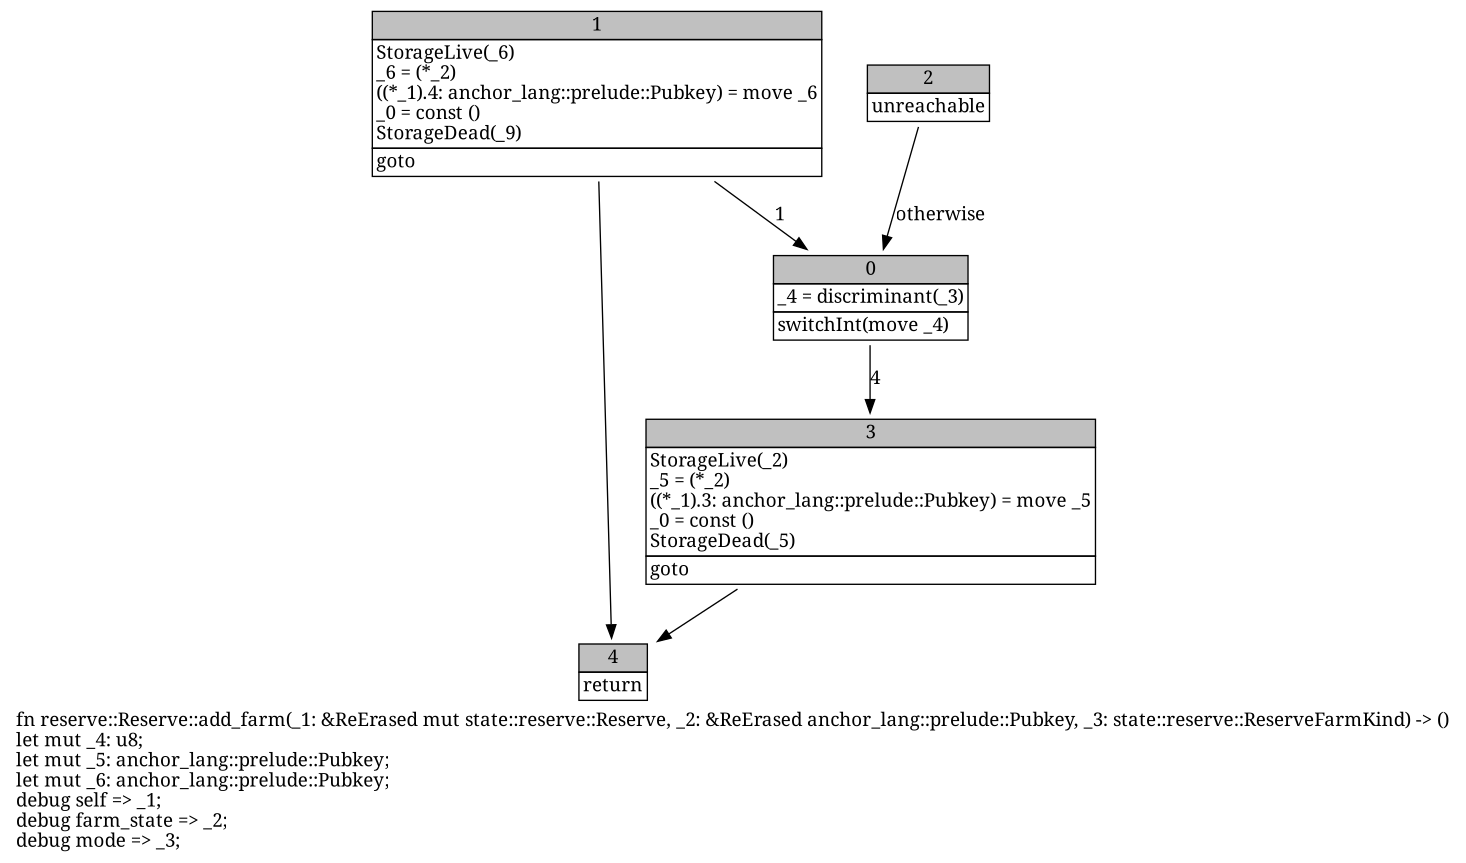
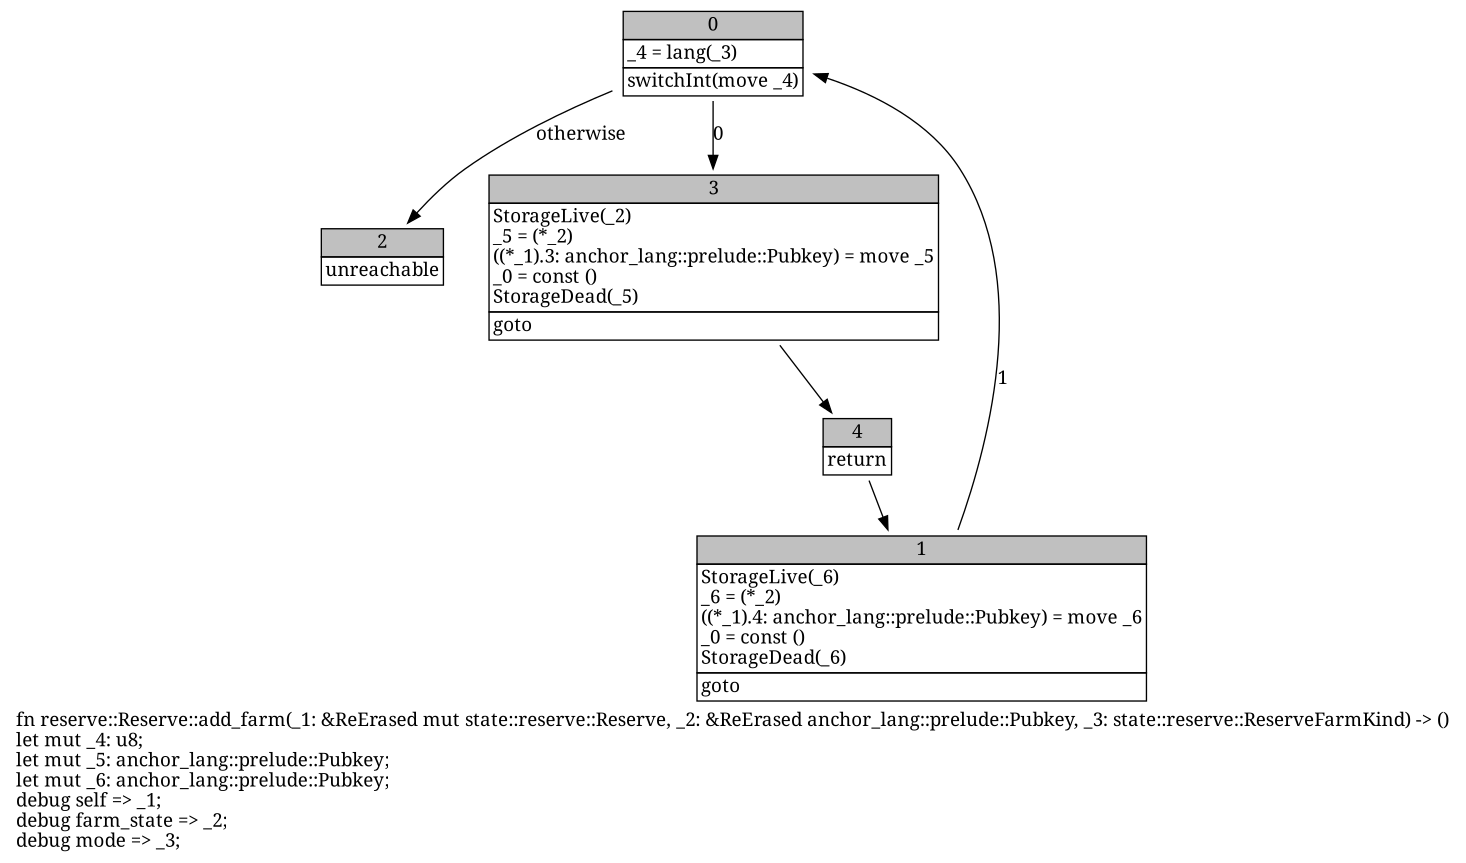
(449, 133) -> (774, 658)
(903, 182) -> (508, 142)
(871, 297) -> (682, 53)
(875, 379) -> (718, 135)
(605, 403) -> (876, 499)
